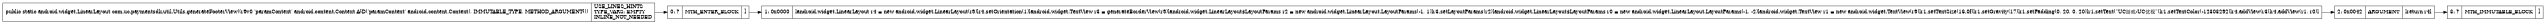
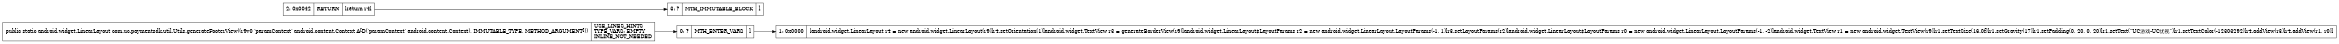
(712, 12) -> (719, 31)
(2326, 12) -> none
(2384, 12) -> (328, 9)
